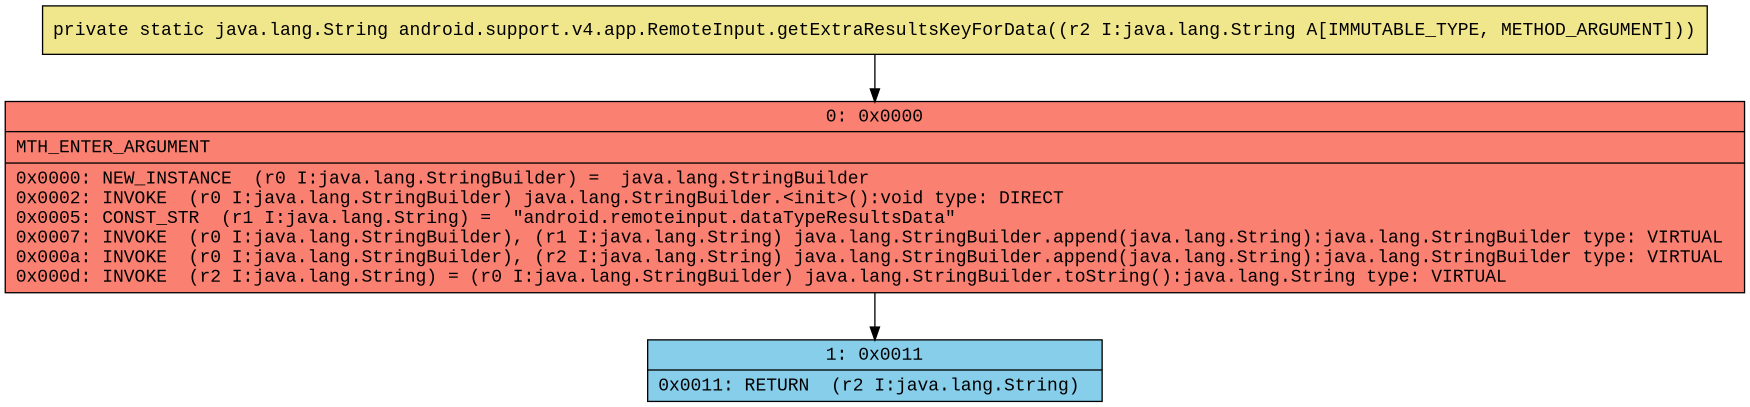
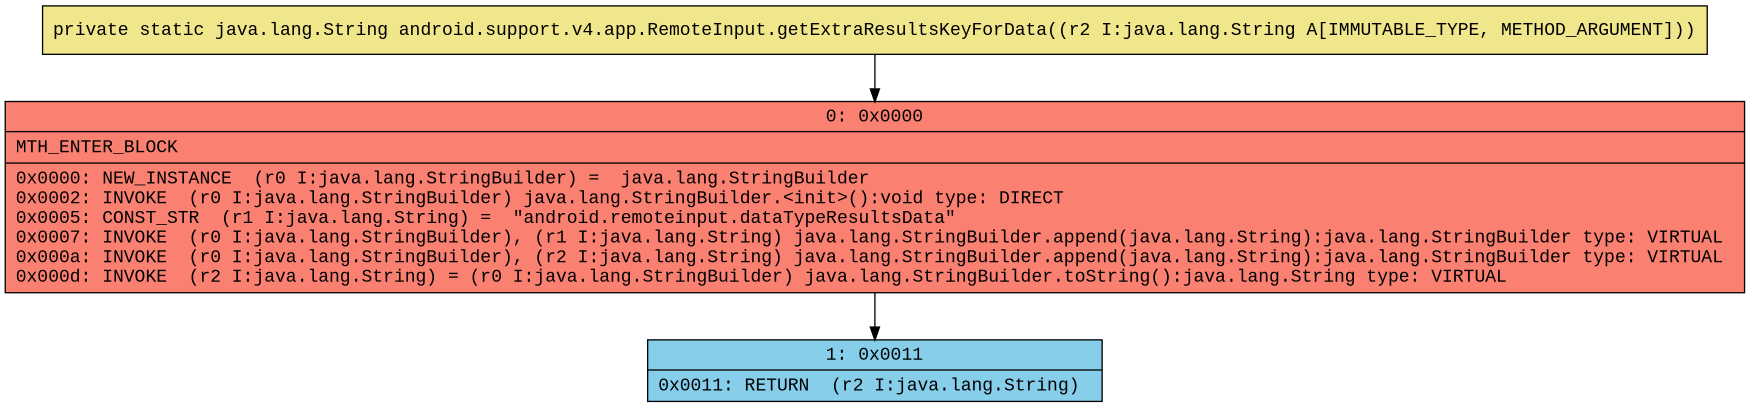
(113, 147) -> (97, 147)
